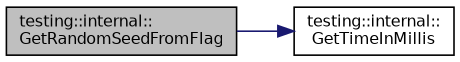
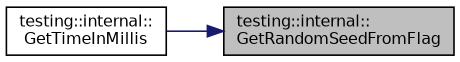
(257, 31) -> (187, 31)
